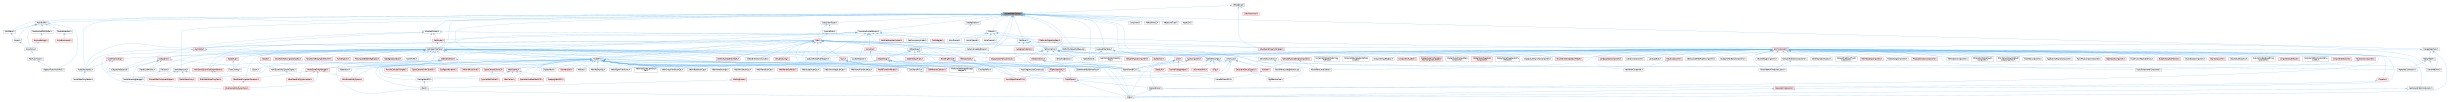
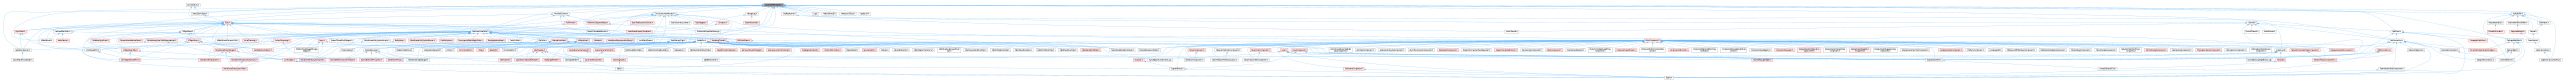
(1126, 9) -> (762, 10)
(1135, 23) -> (816, 14)
(829, 28) -> (197, 10)
(1110, 59) -> none
(1431, 59) -> (1809, 50)
(1508, 59) -> (1885, 50)
(2142, 59) -> (1476, 50)
(1309, 65) -> (2313, 54)
